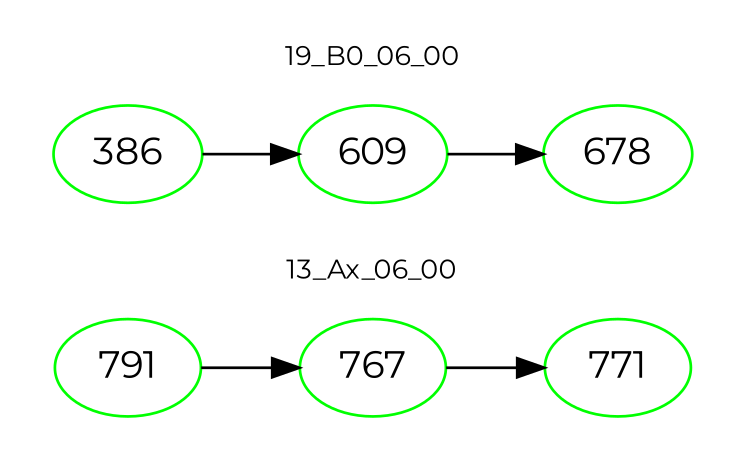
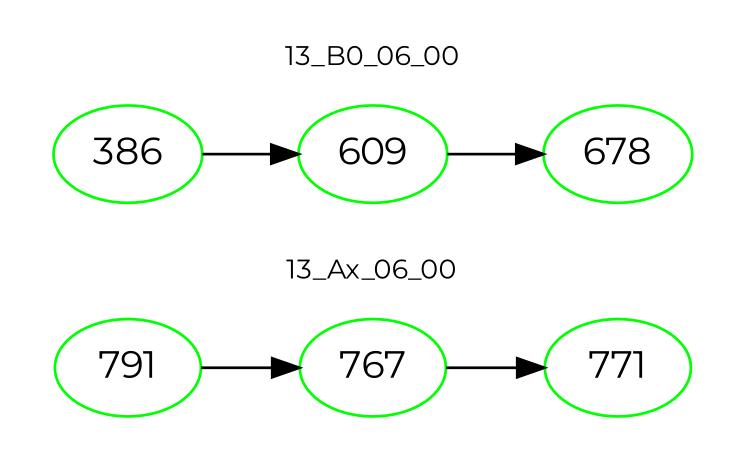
(373, 58) -> (373, 58)
